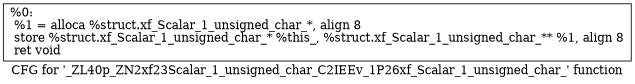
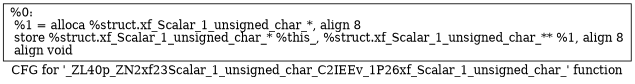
(36, 51) -> (42, 51)
